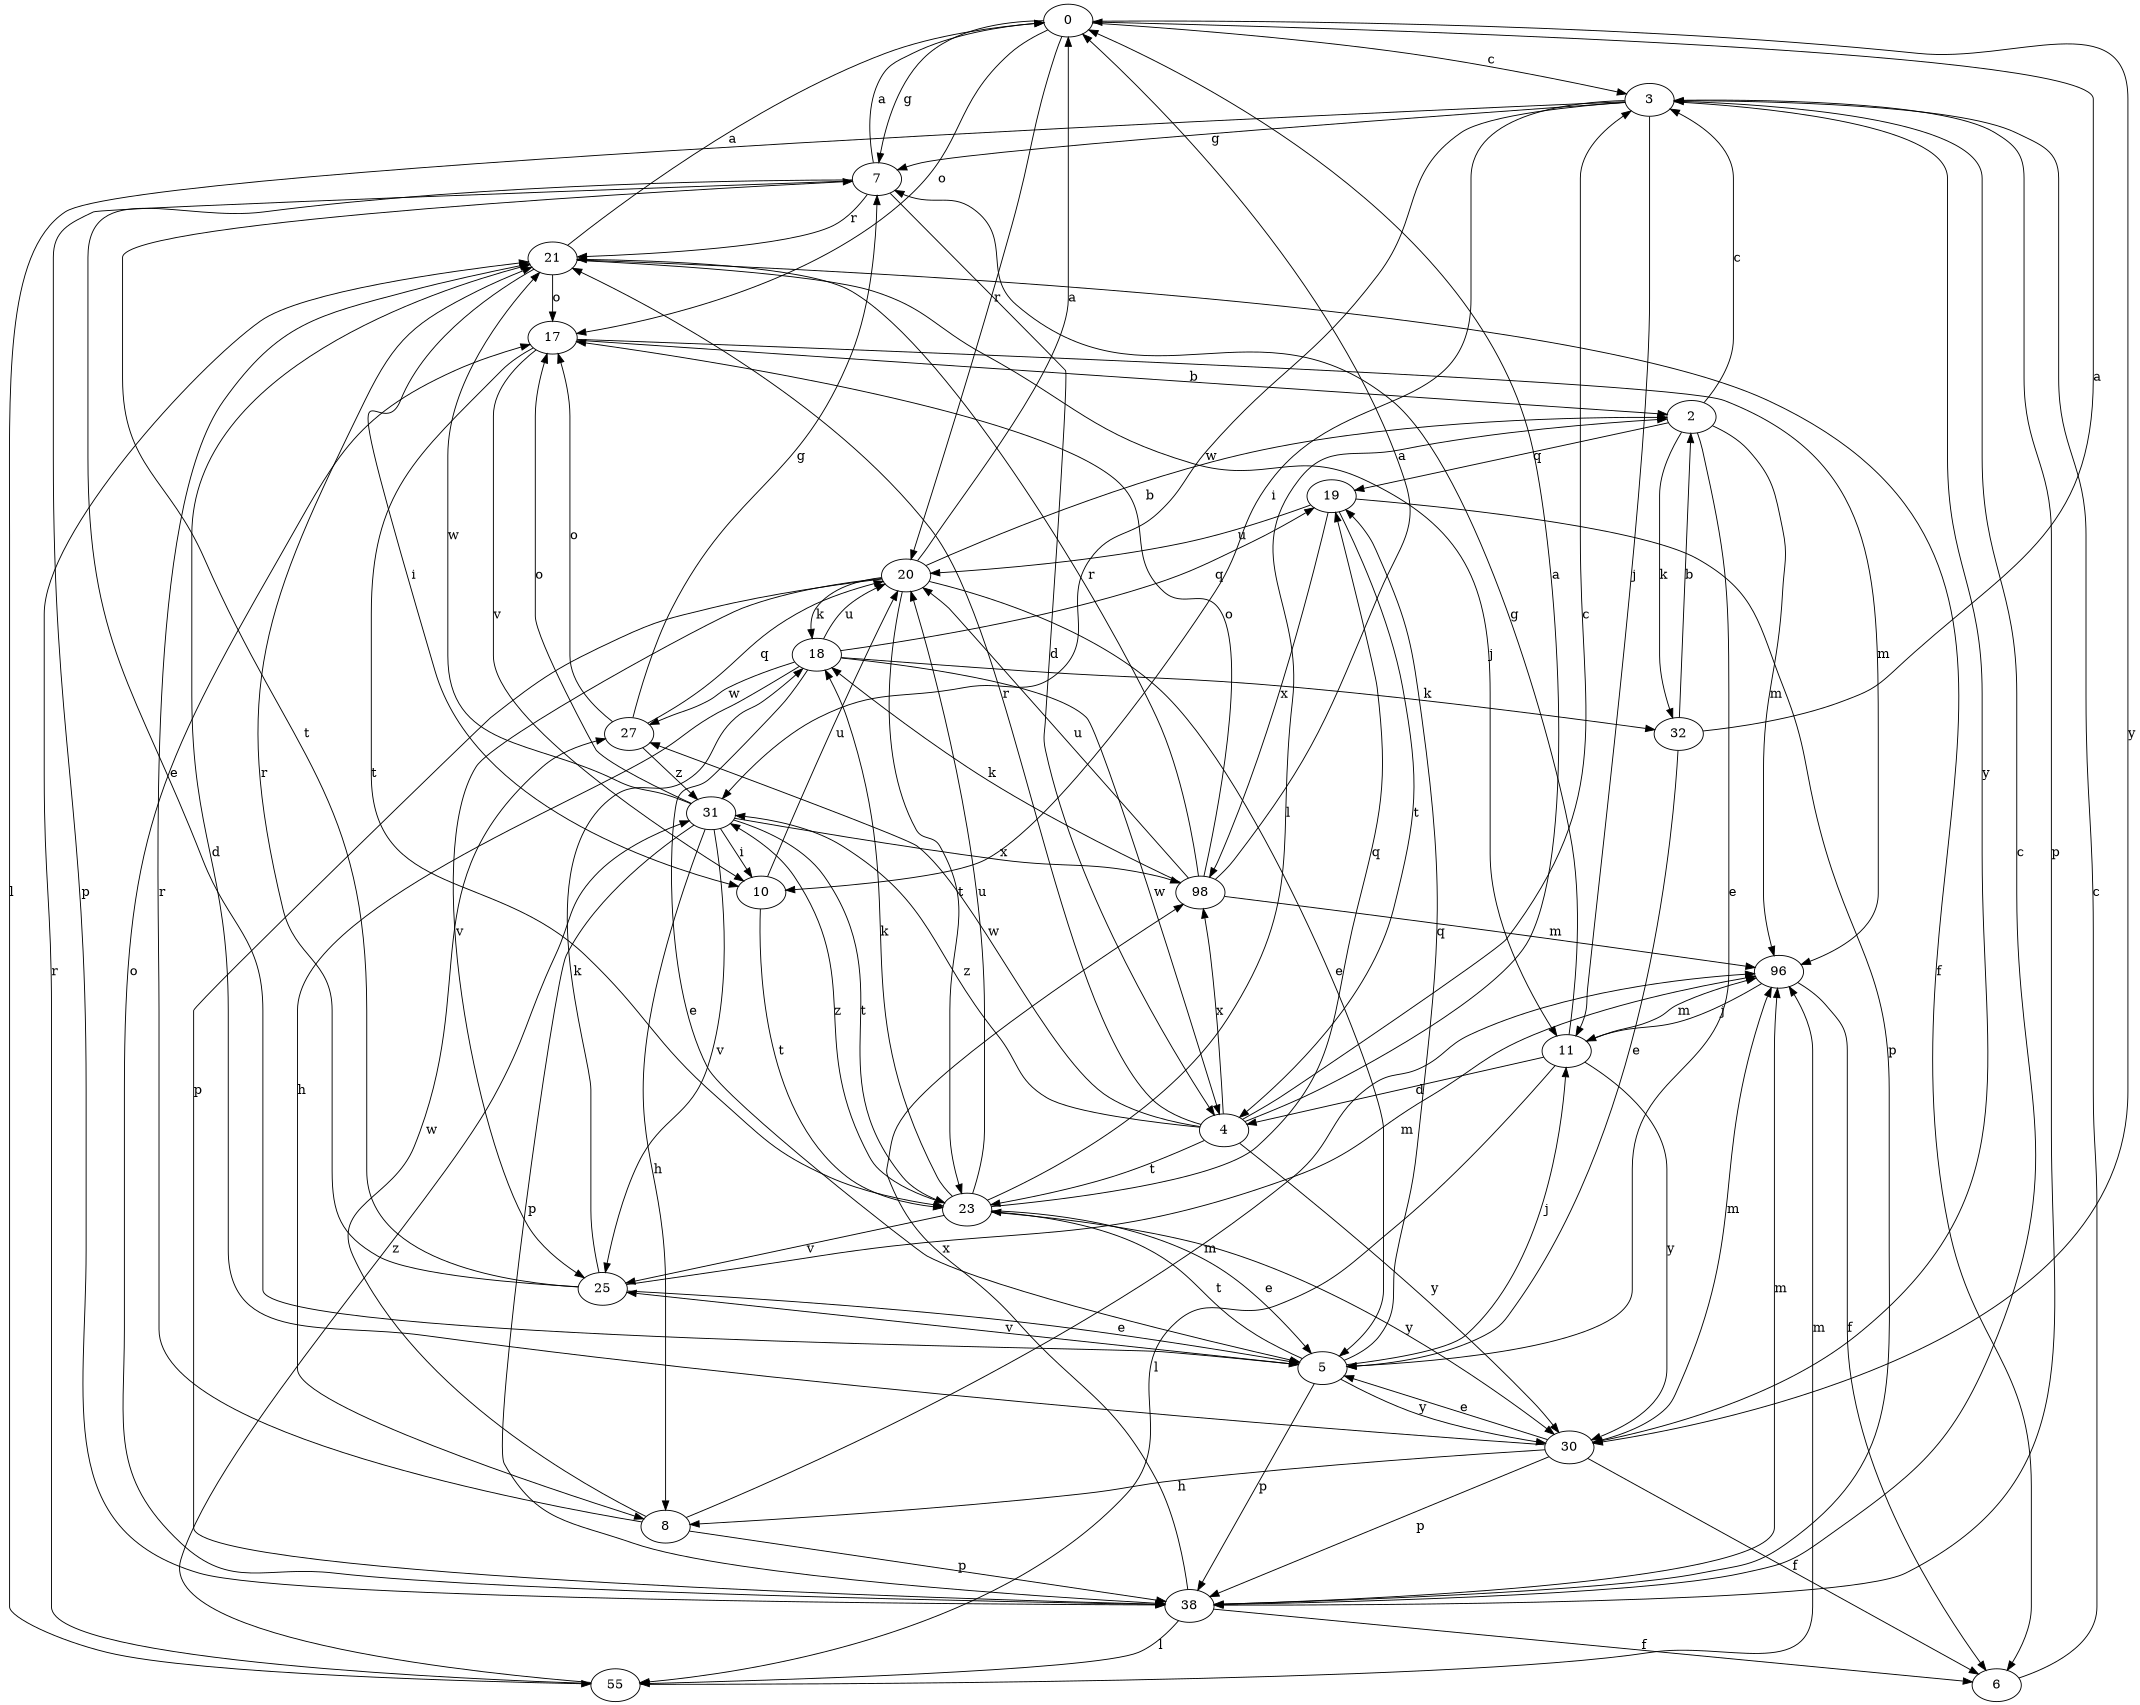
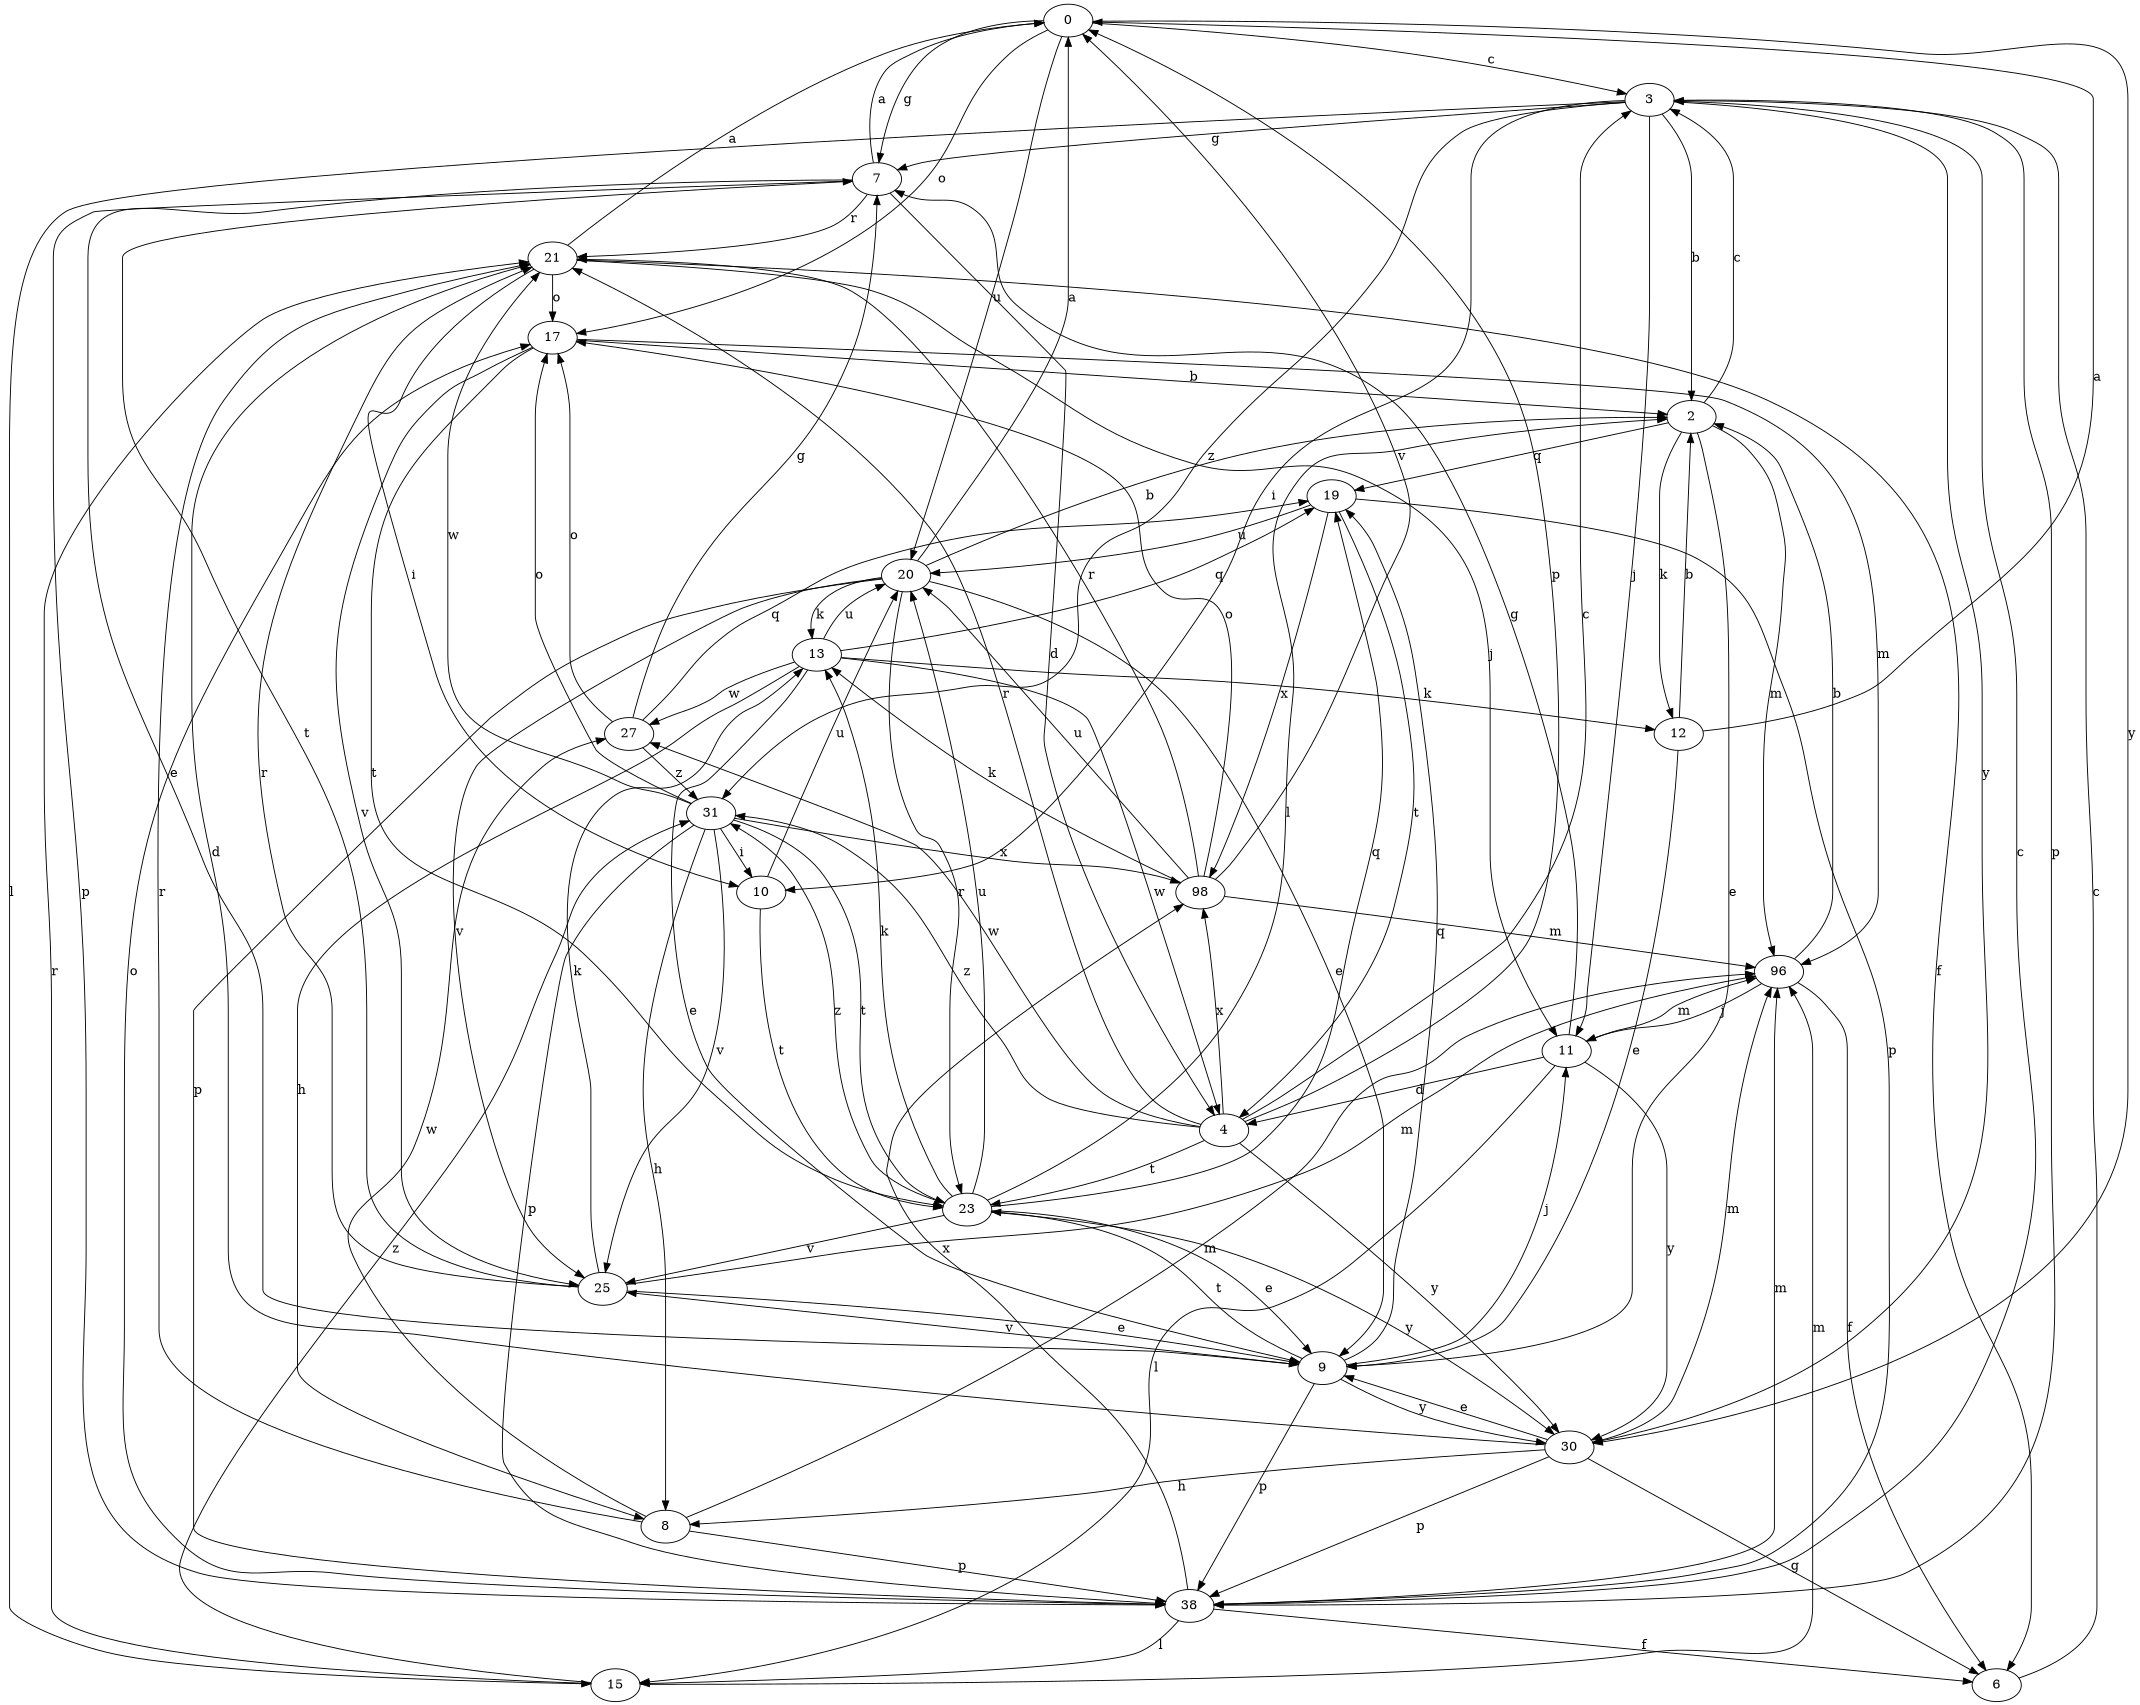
none -> (1691, 249)
(997, 298) -> (997, 298)
(1211, 457) -> (1211, 457)
(1402, 457) -> (1402, 457)
(1556, 575) -> (1556, 575)
(755, 643) -> (961, 538)
(817, 655) -> (817, 655)
(495, 662) -> (361, 830)
none -> (1833, 679)
(1679, 734) -> (1679, 734)
(961, 893) -> (961, 893)
(1322, 1368) -> (1322, 1368)
(1795, 1566) -> (1795, 1566)
(615, 1685) -> (615, 1685)
